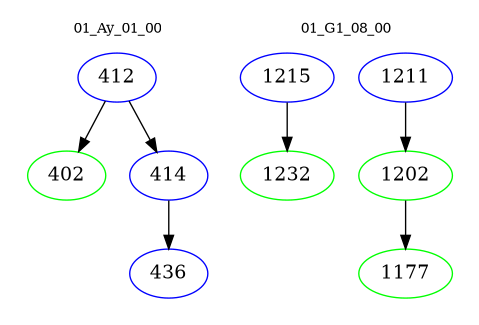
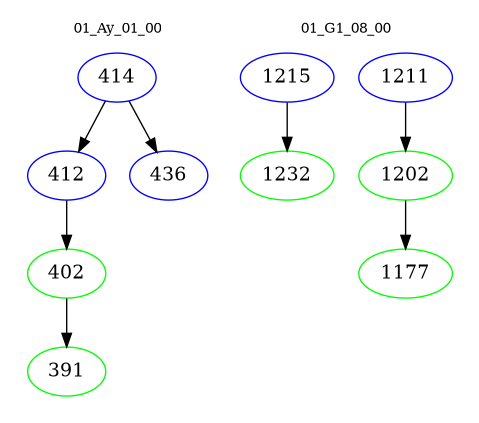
(140, 120) -> (95, 120)
none -> (67, 372)
